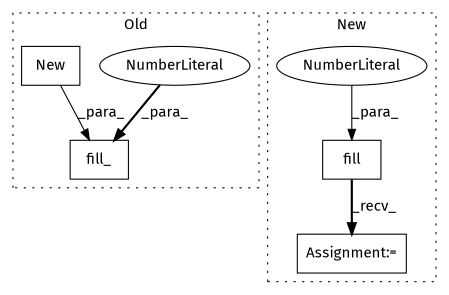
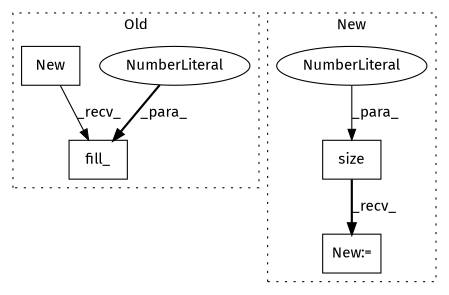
(101, 113) -> (99, 113)
(352, 160) -> (352, 160)
(352, 254) -> (352, 254)
